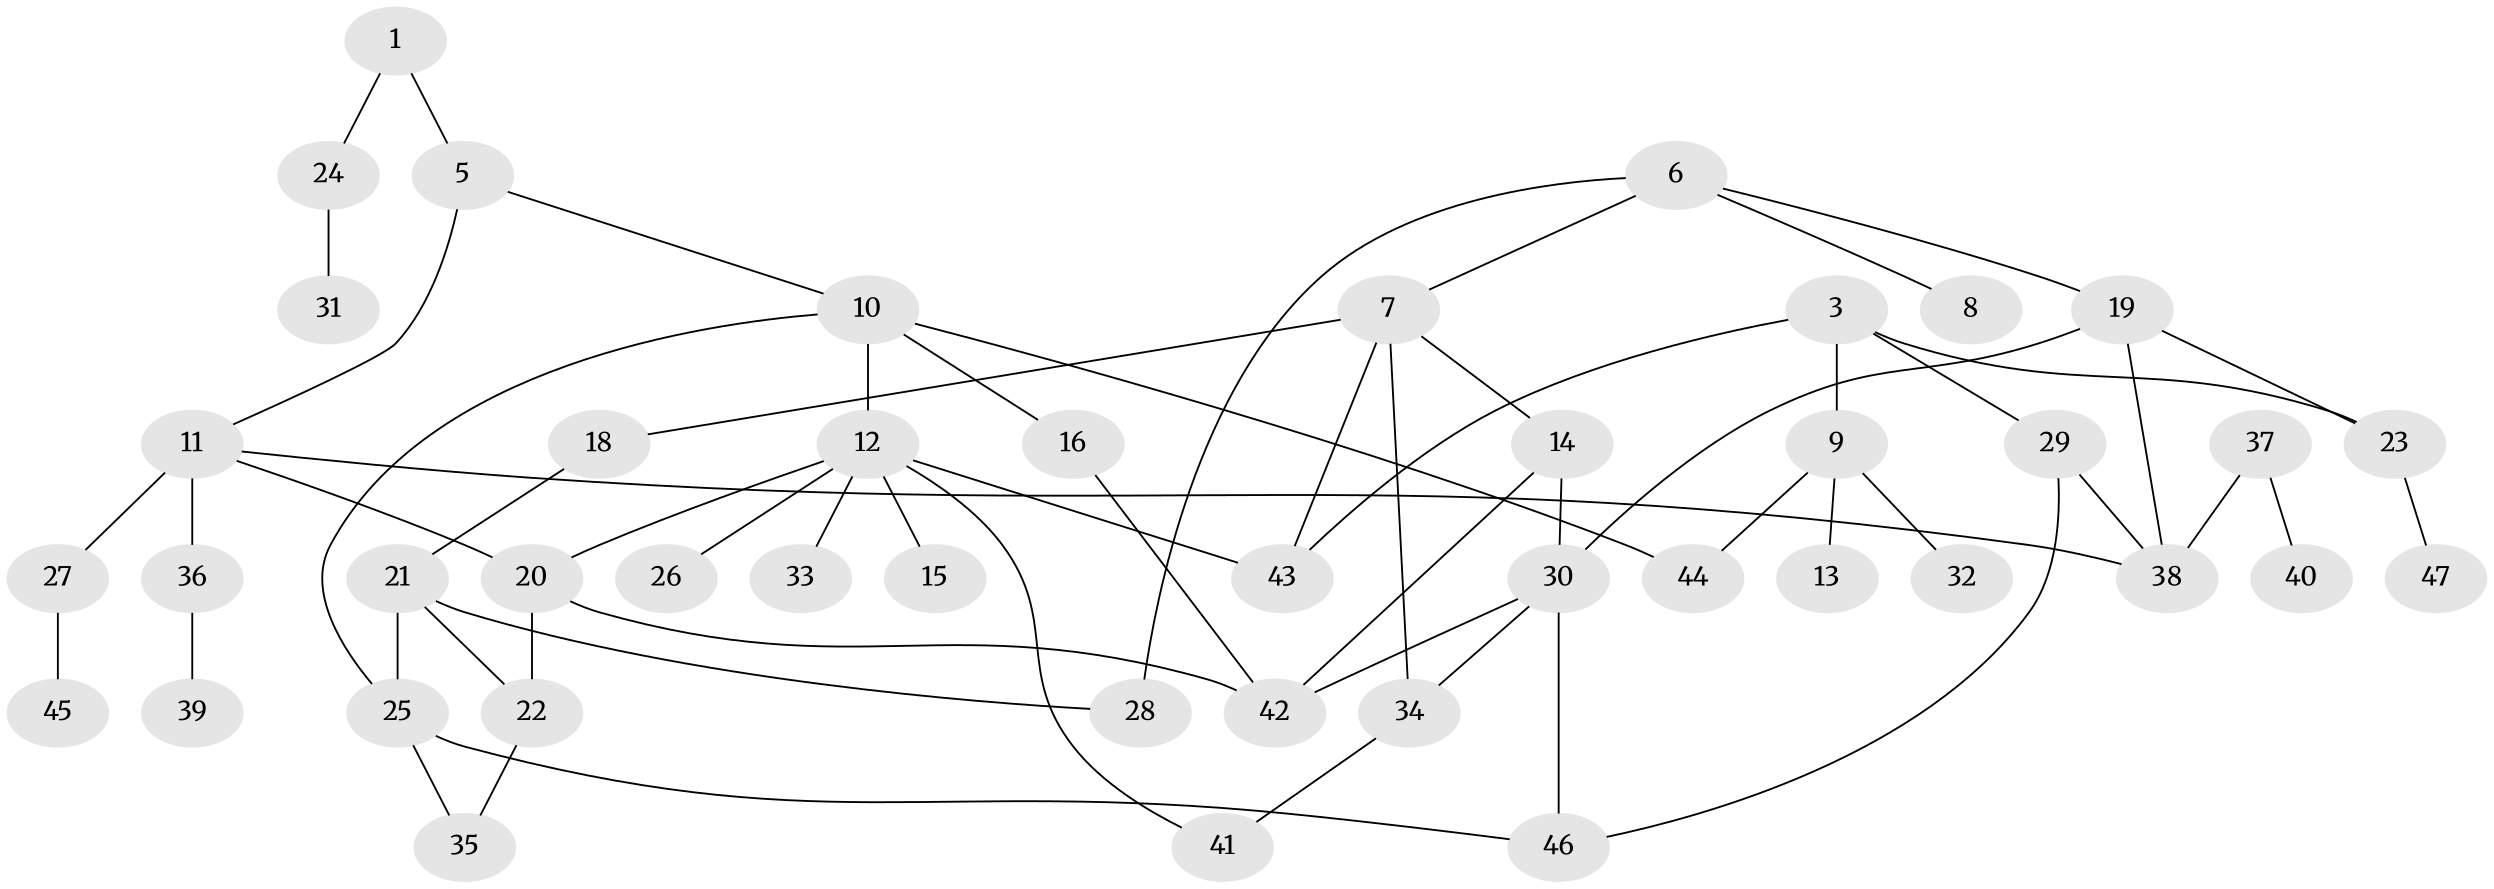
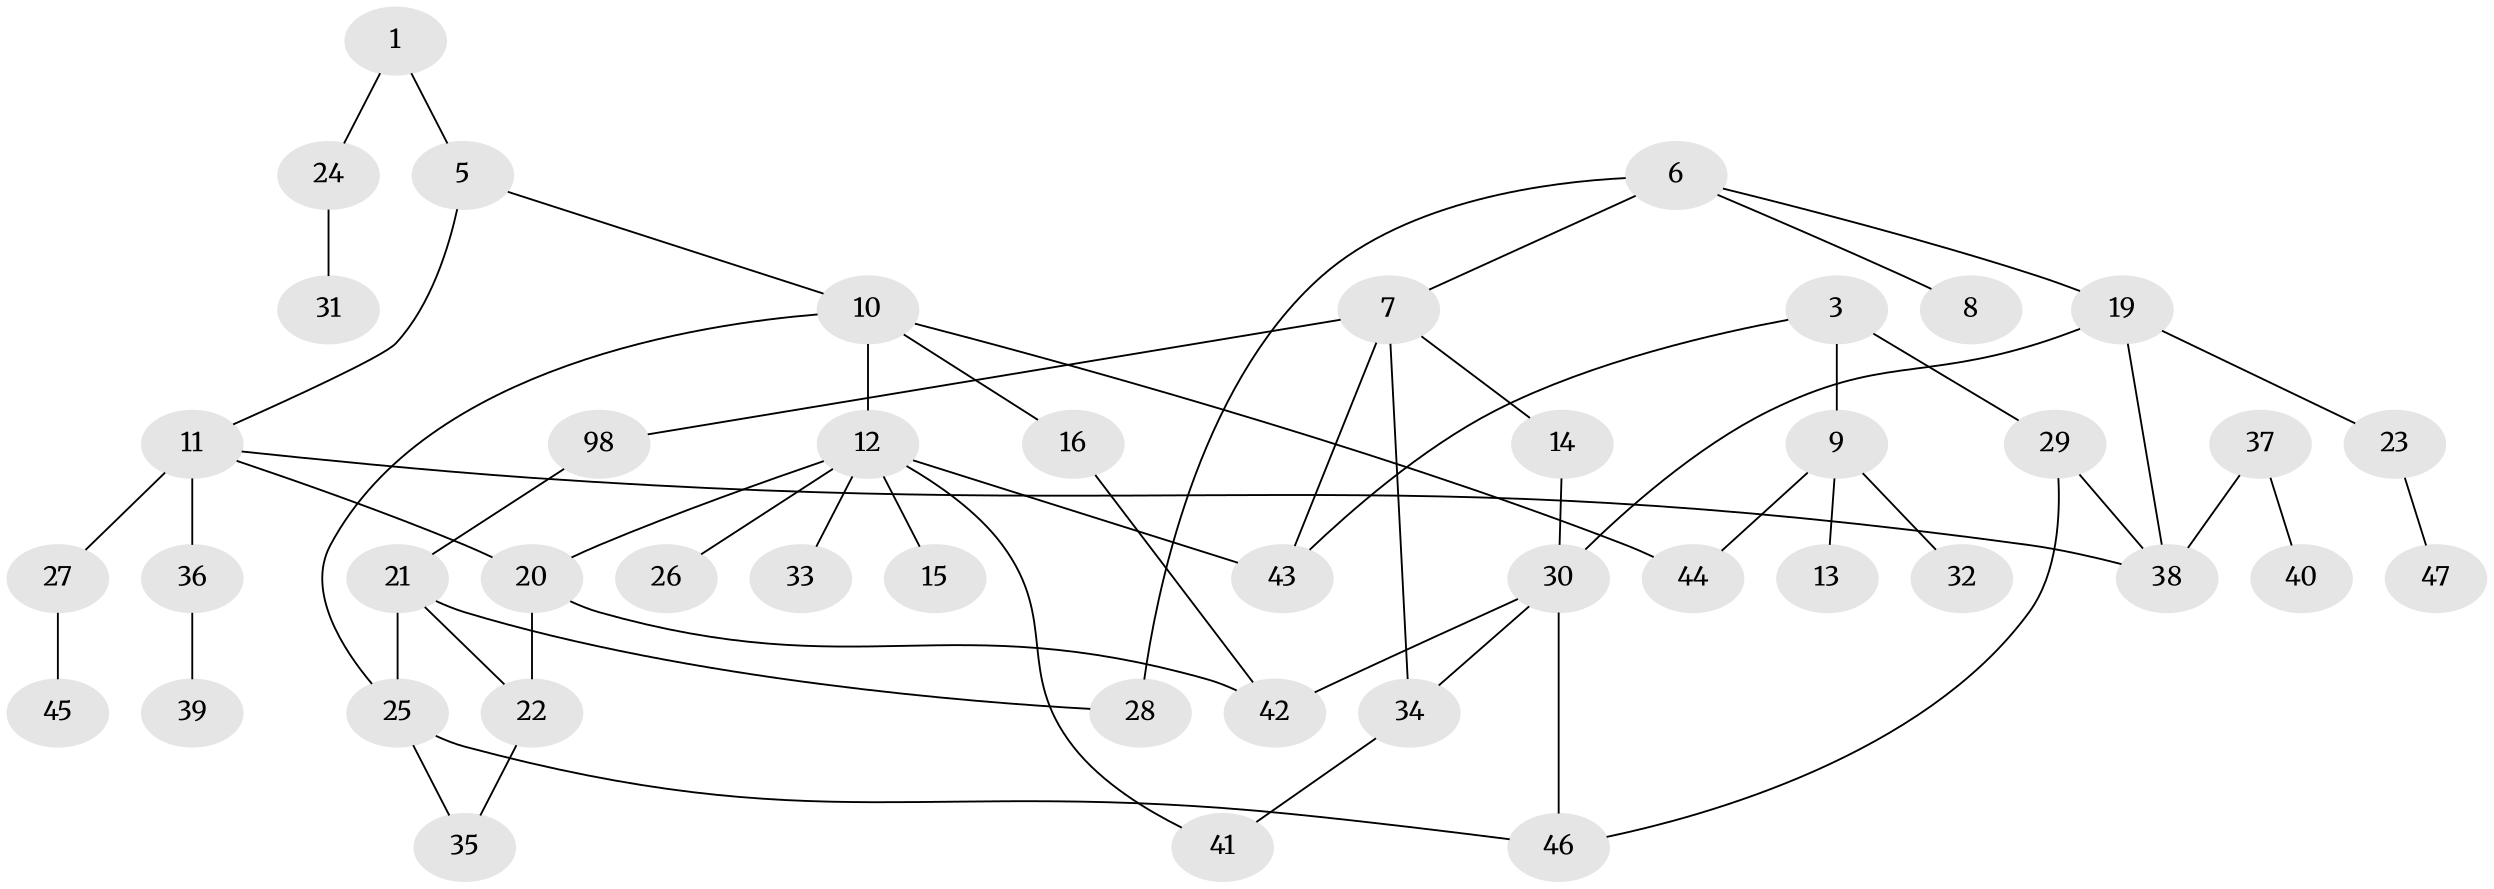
(2116, 377) -> none
(599, 444) -> (599, 444)
(1419, 579) -> none
